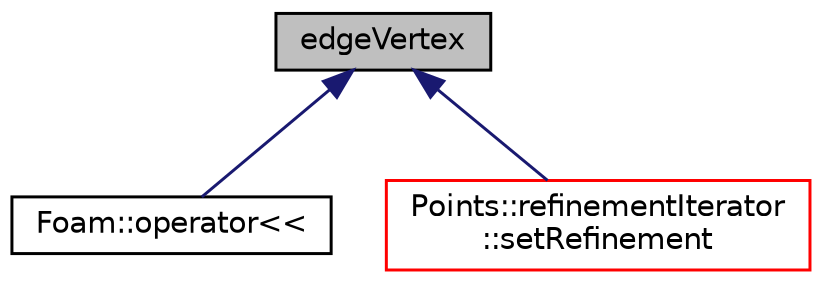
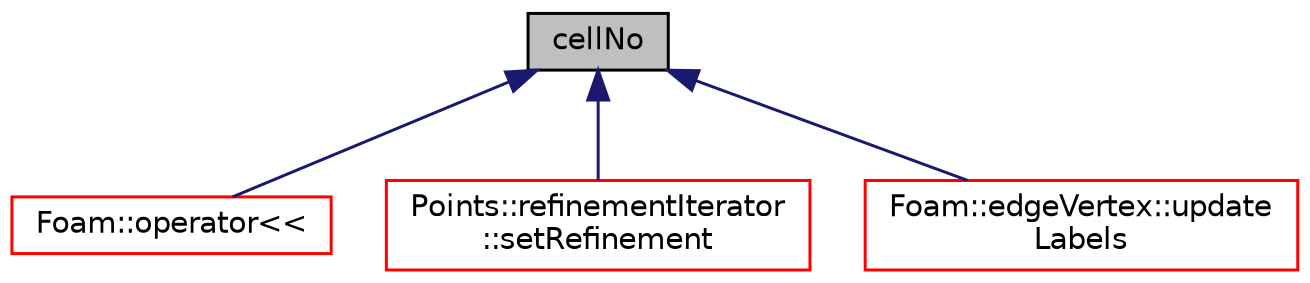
(383, 42) -> (598, 42)
(172, 225) -> (172, 225)
none -> (1081, 225)
